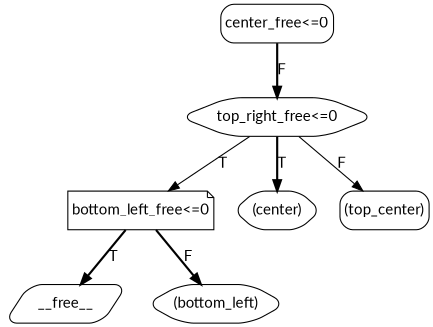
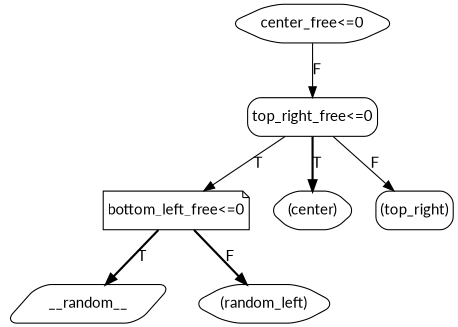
(277, 24) -> (313, 24)
(277, 65) -> (313, 65)
(277, 117) -> (313, 117)
(385, 210) -> (415, 210)
(66, 304) -> (88, 304)
(216, 304) -> (264, 304)
